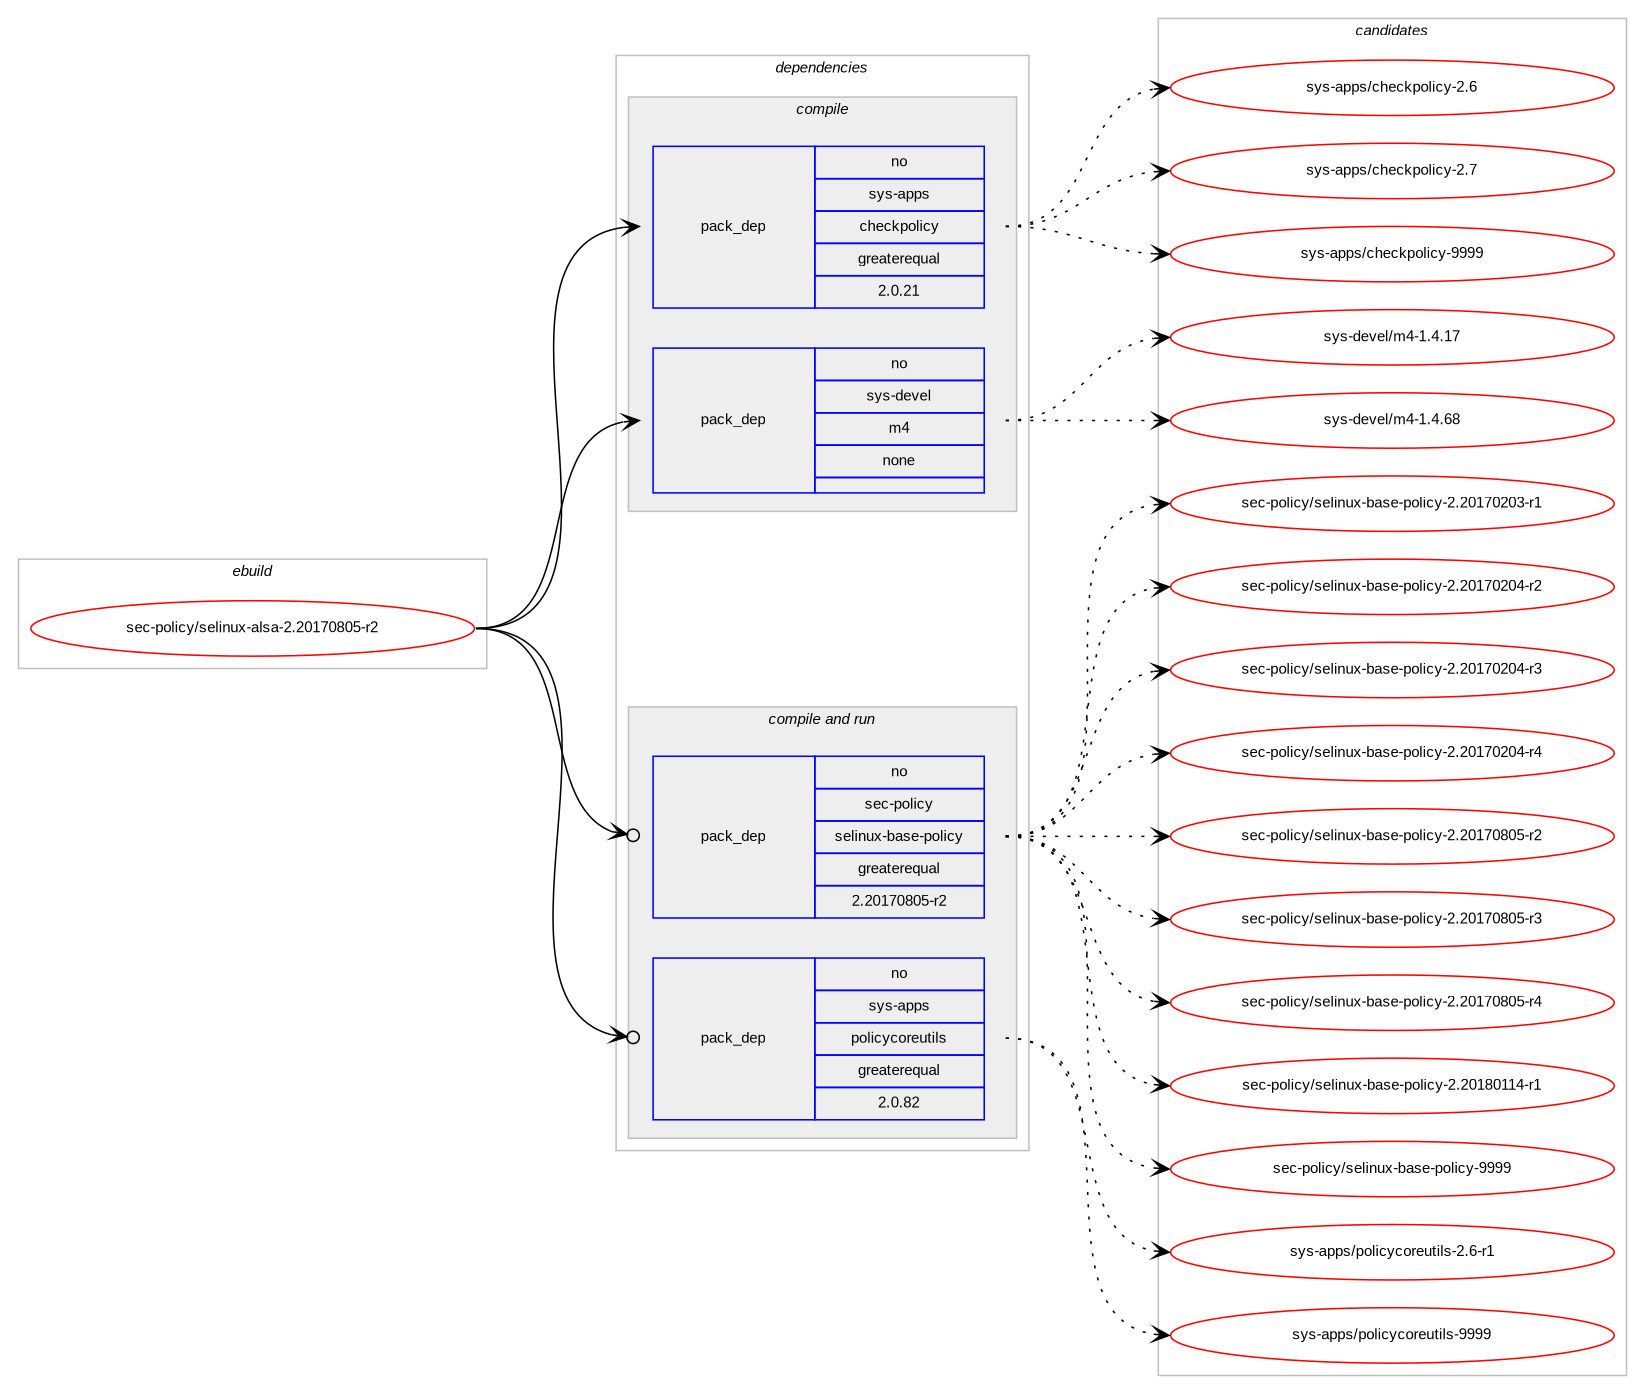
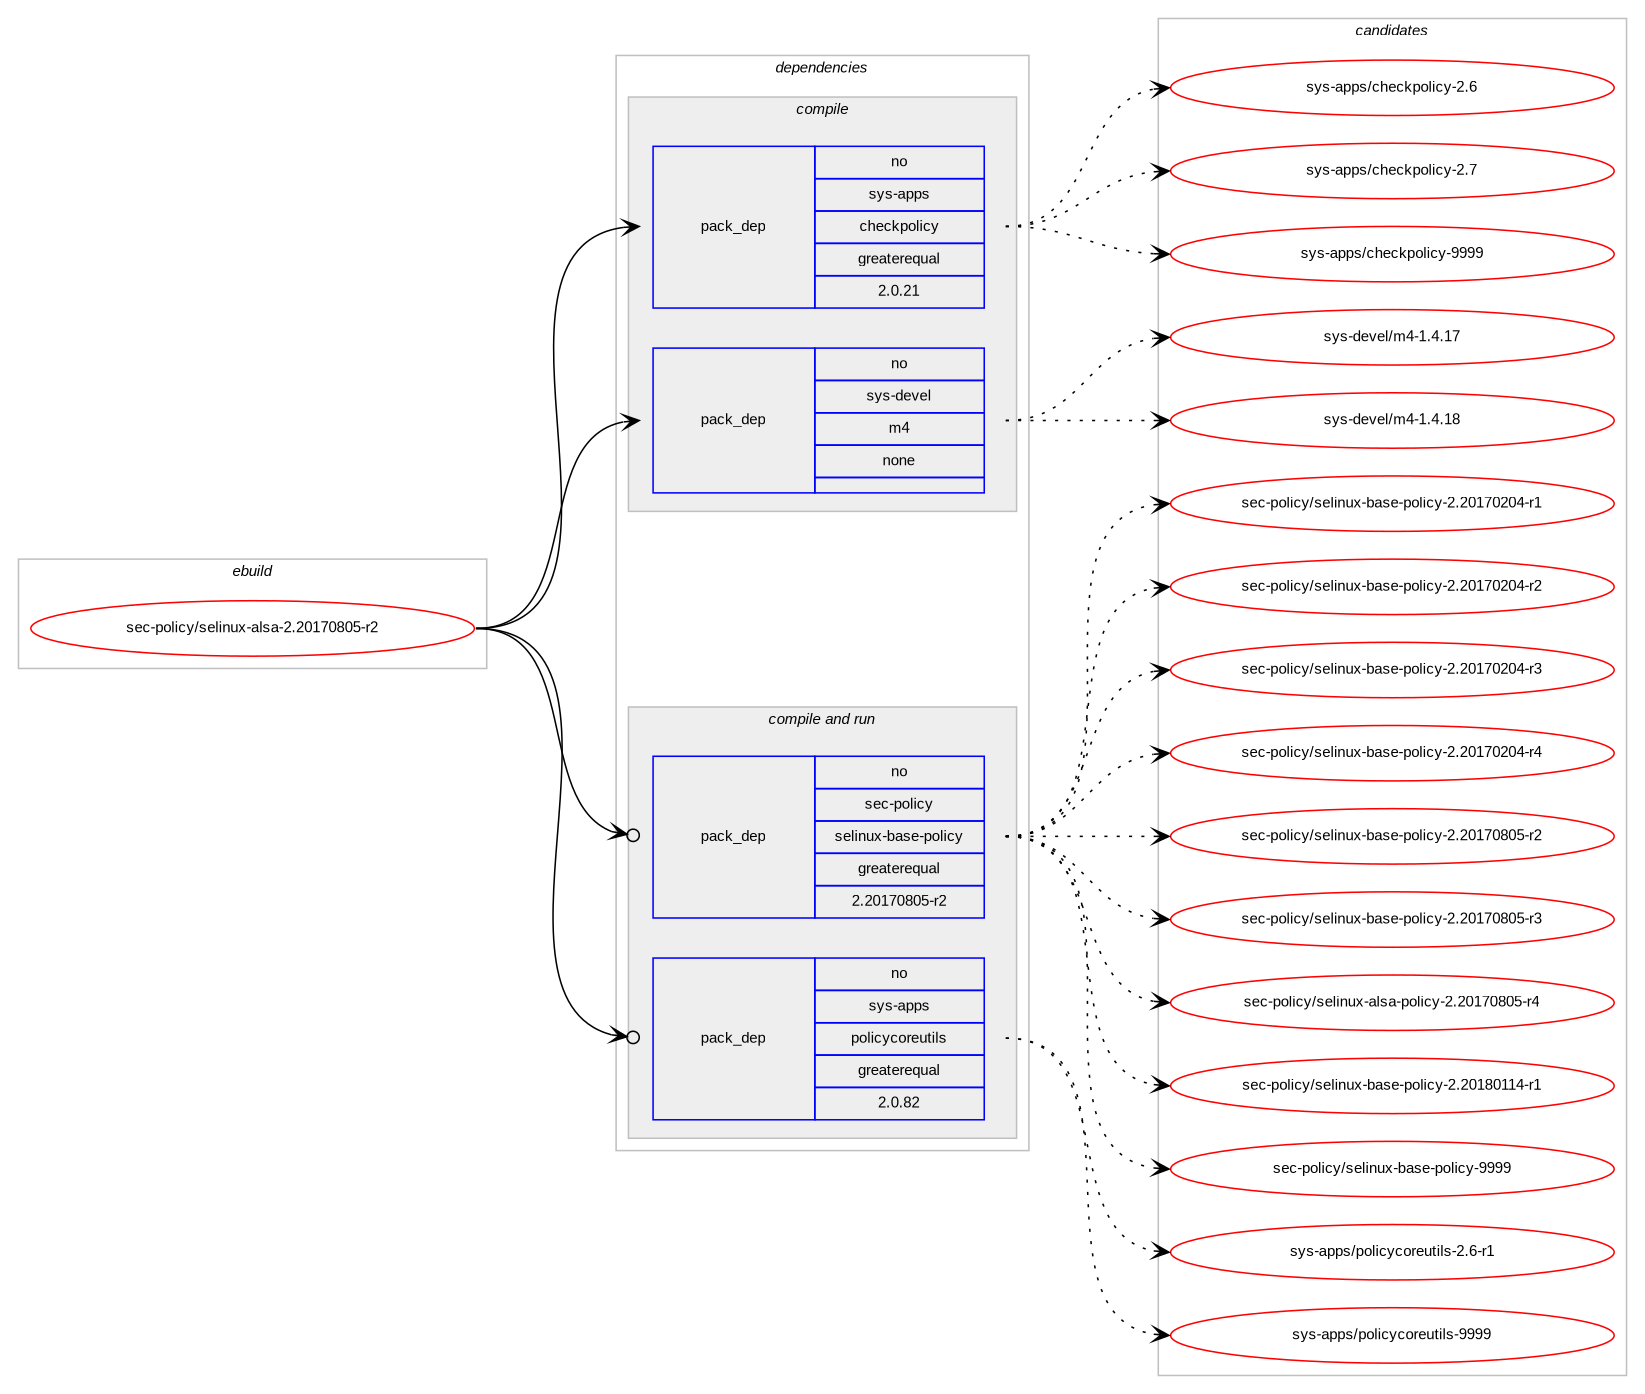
(1392, 420) -> (1392, 420)
(1392, 504) -> (1392, 504)
(1392, 1003) -> (1392, 1003)
